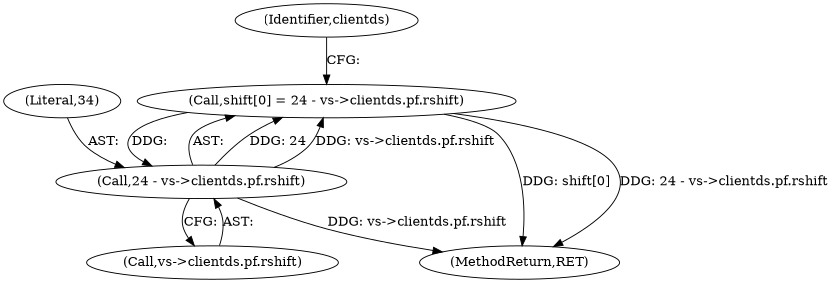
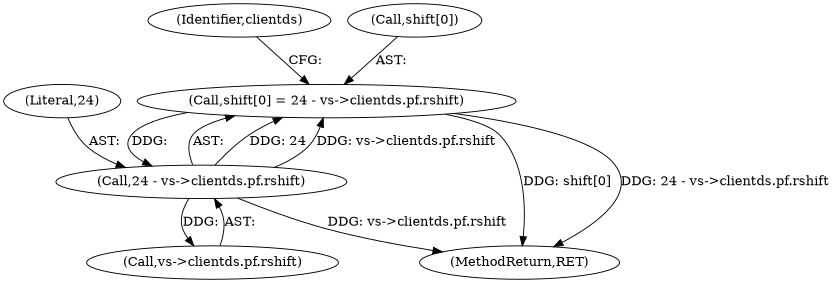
none -> (415, 20)
(62, 101) -> (62, 101)
(203, 222) -> (203, 222)
